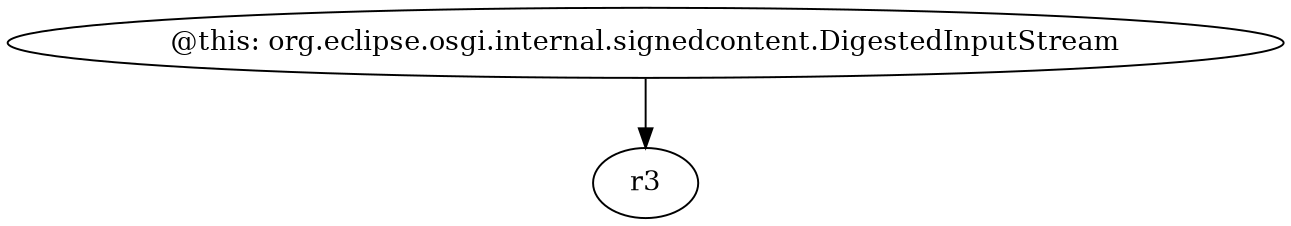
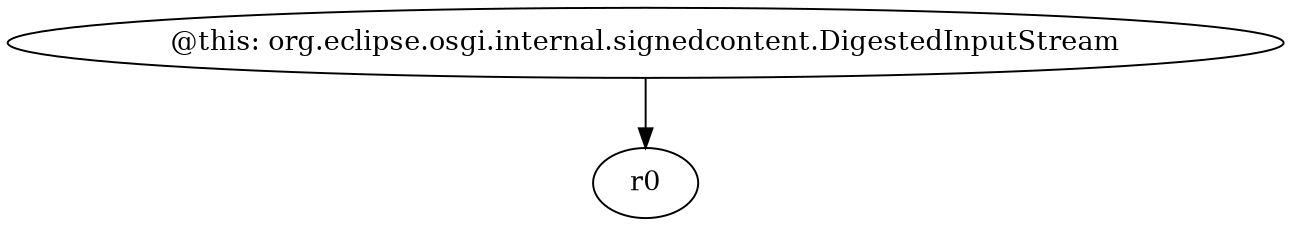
(646, 183) -> (646, 183)
